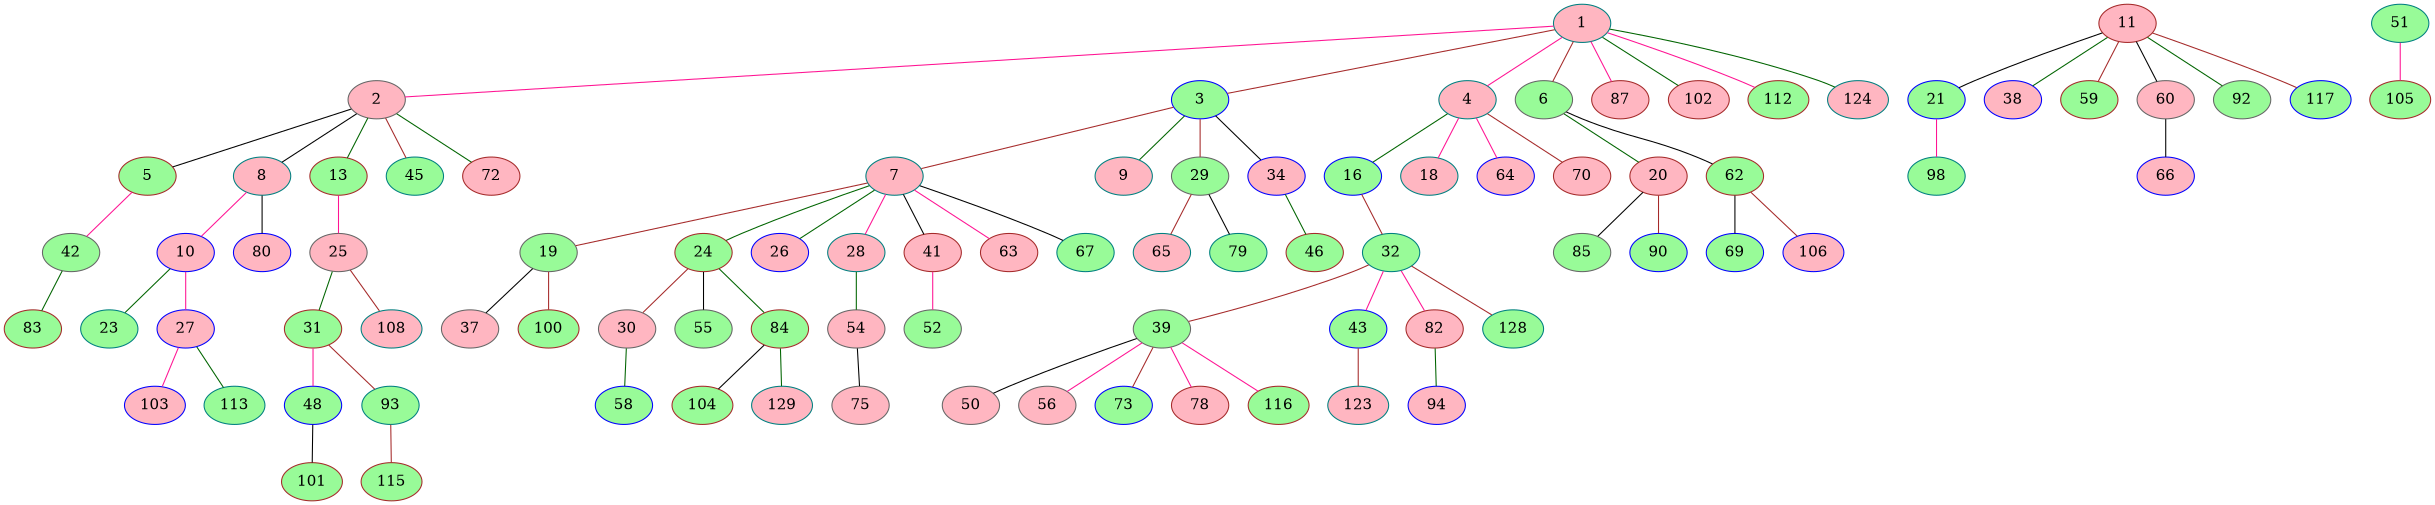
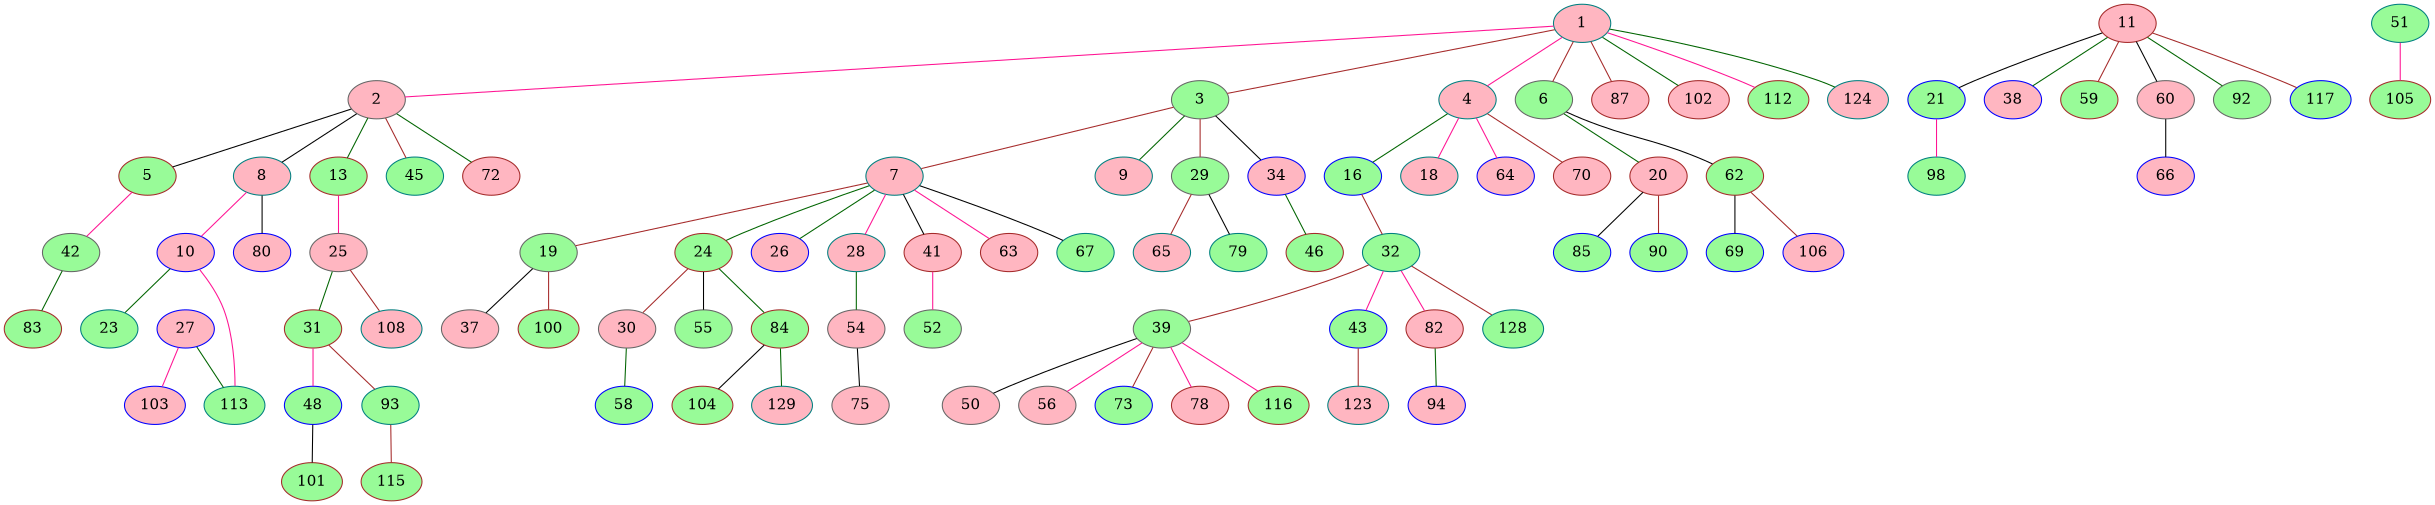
(1601, 62) -> (1601, 62)
(1200, 100) -> (1200, 100)
(1582, 253) -> (1582, 253)
(186, 291) -> (228, 324)
